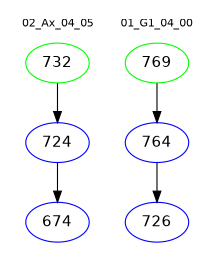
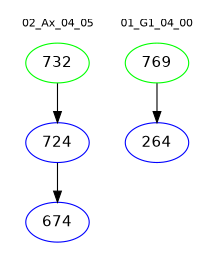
(157, 143) -> (157, 143)
(157, 222) -> none
